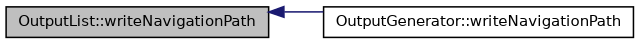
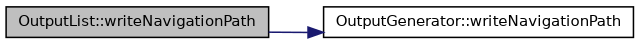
(304, 12) -> (288, 32)
